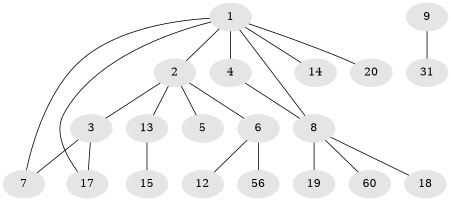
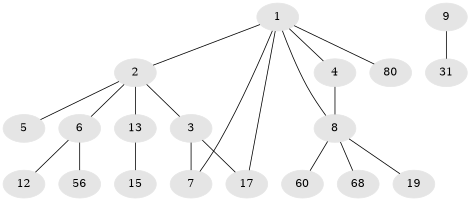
(316, 73) -> none
(371, 73) -> (391, 73)
(425, 184) -> (358, 184)
